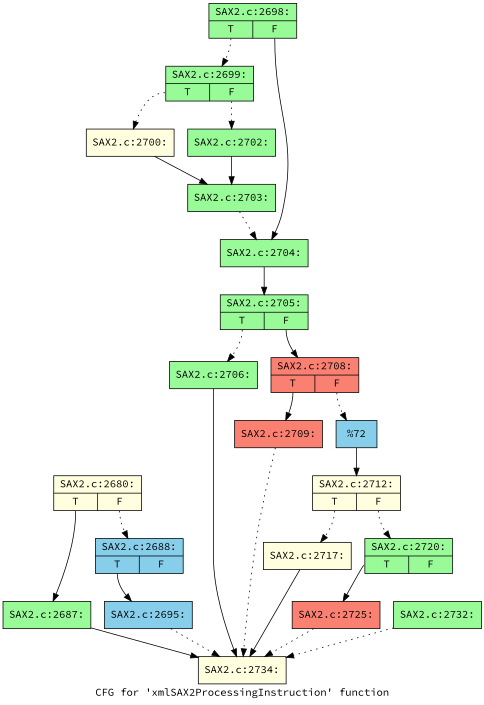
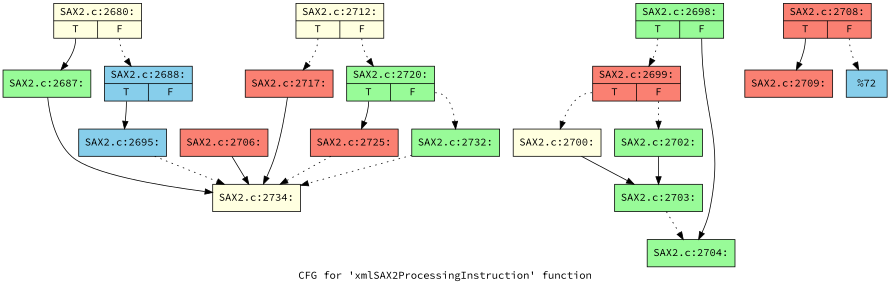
(210, 84) -> (637, 84)
none -> (450, 103)
(264, 312) -> none
(213, 375) -> (224, 143)
(357, 458) -> none
(255, 548) -> none
(307, 556) -> (289, 84)
